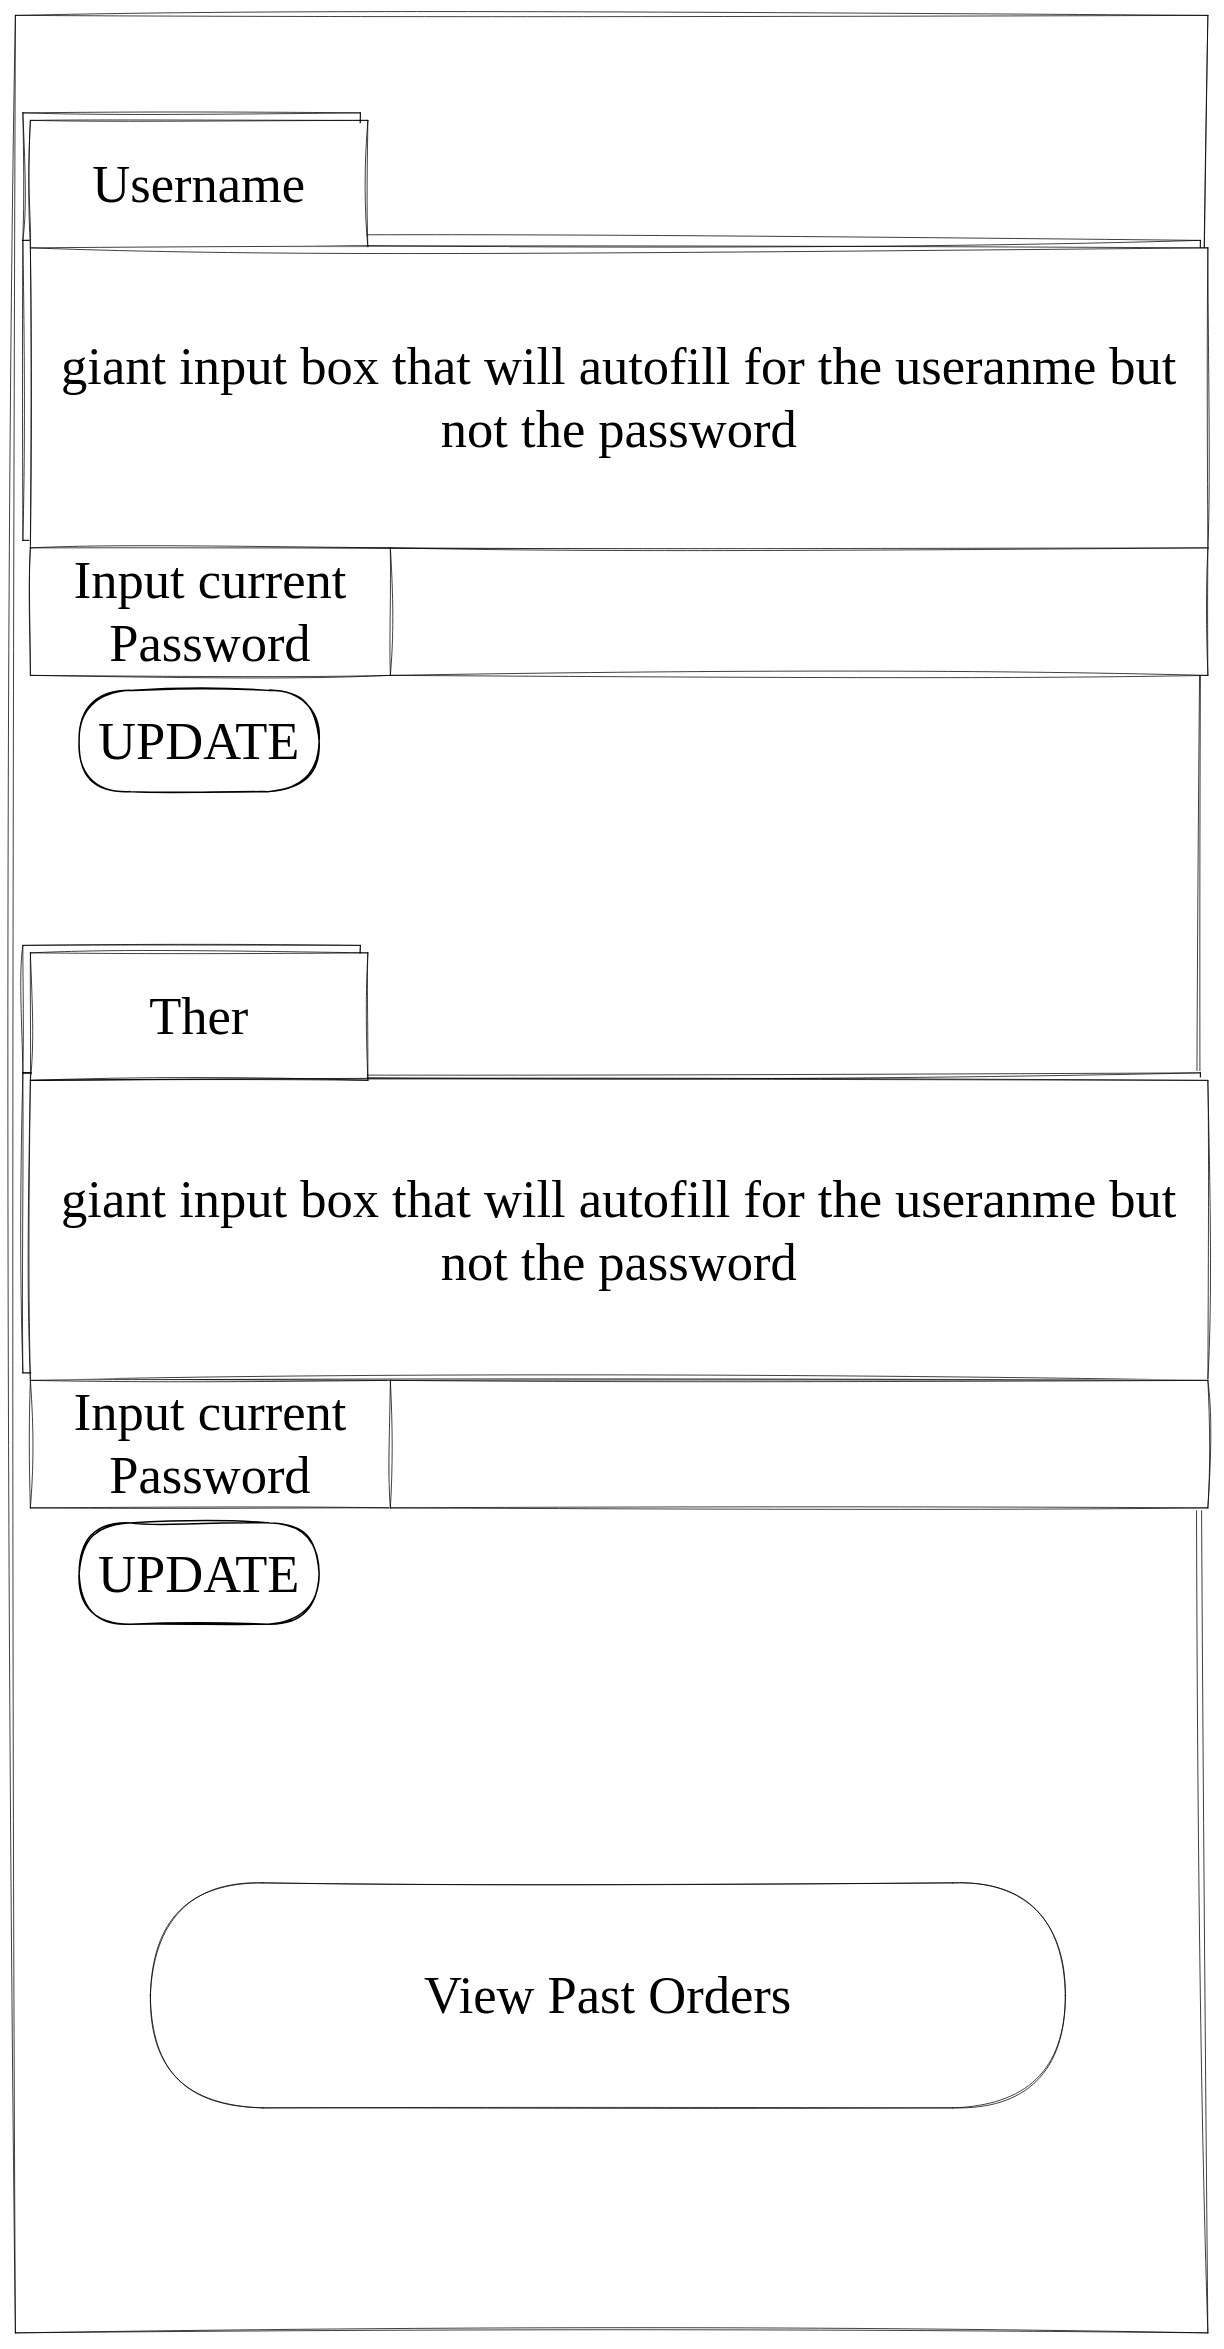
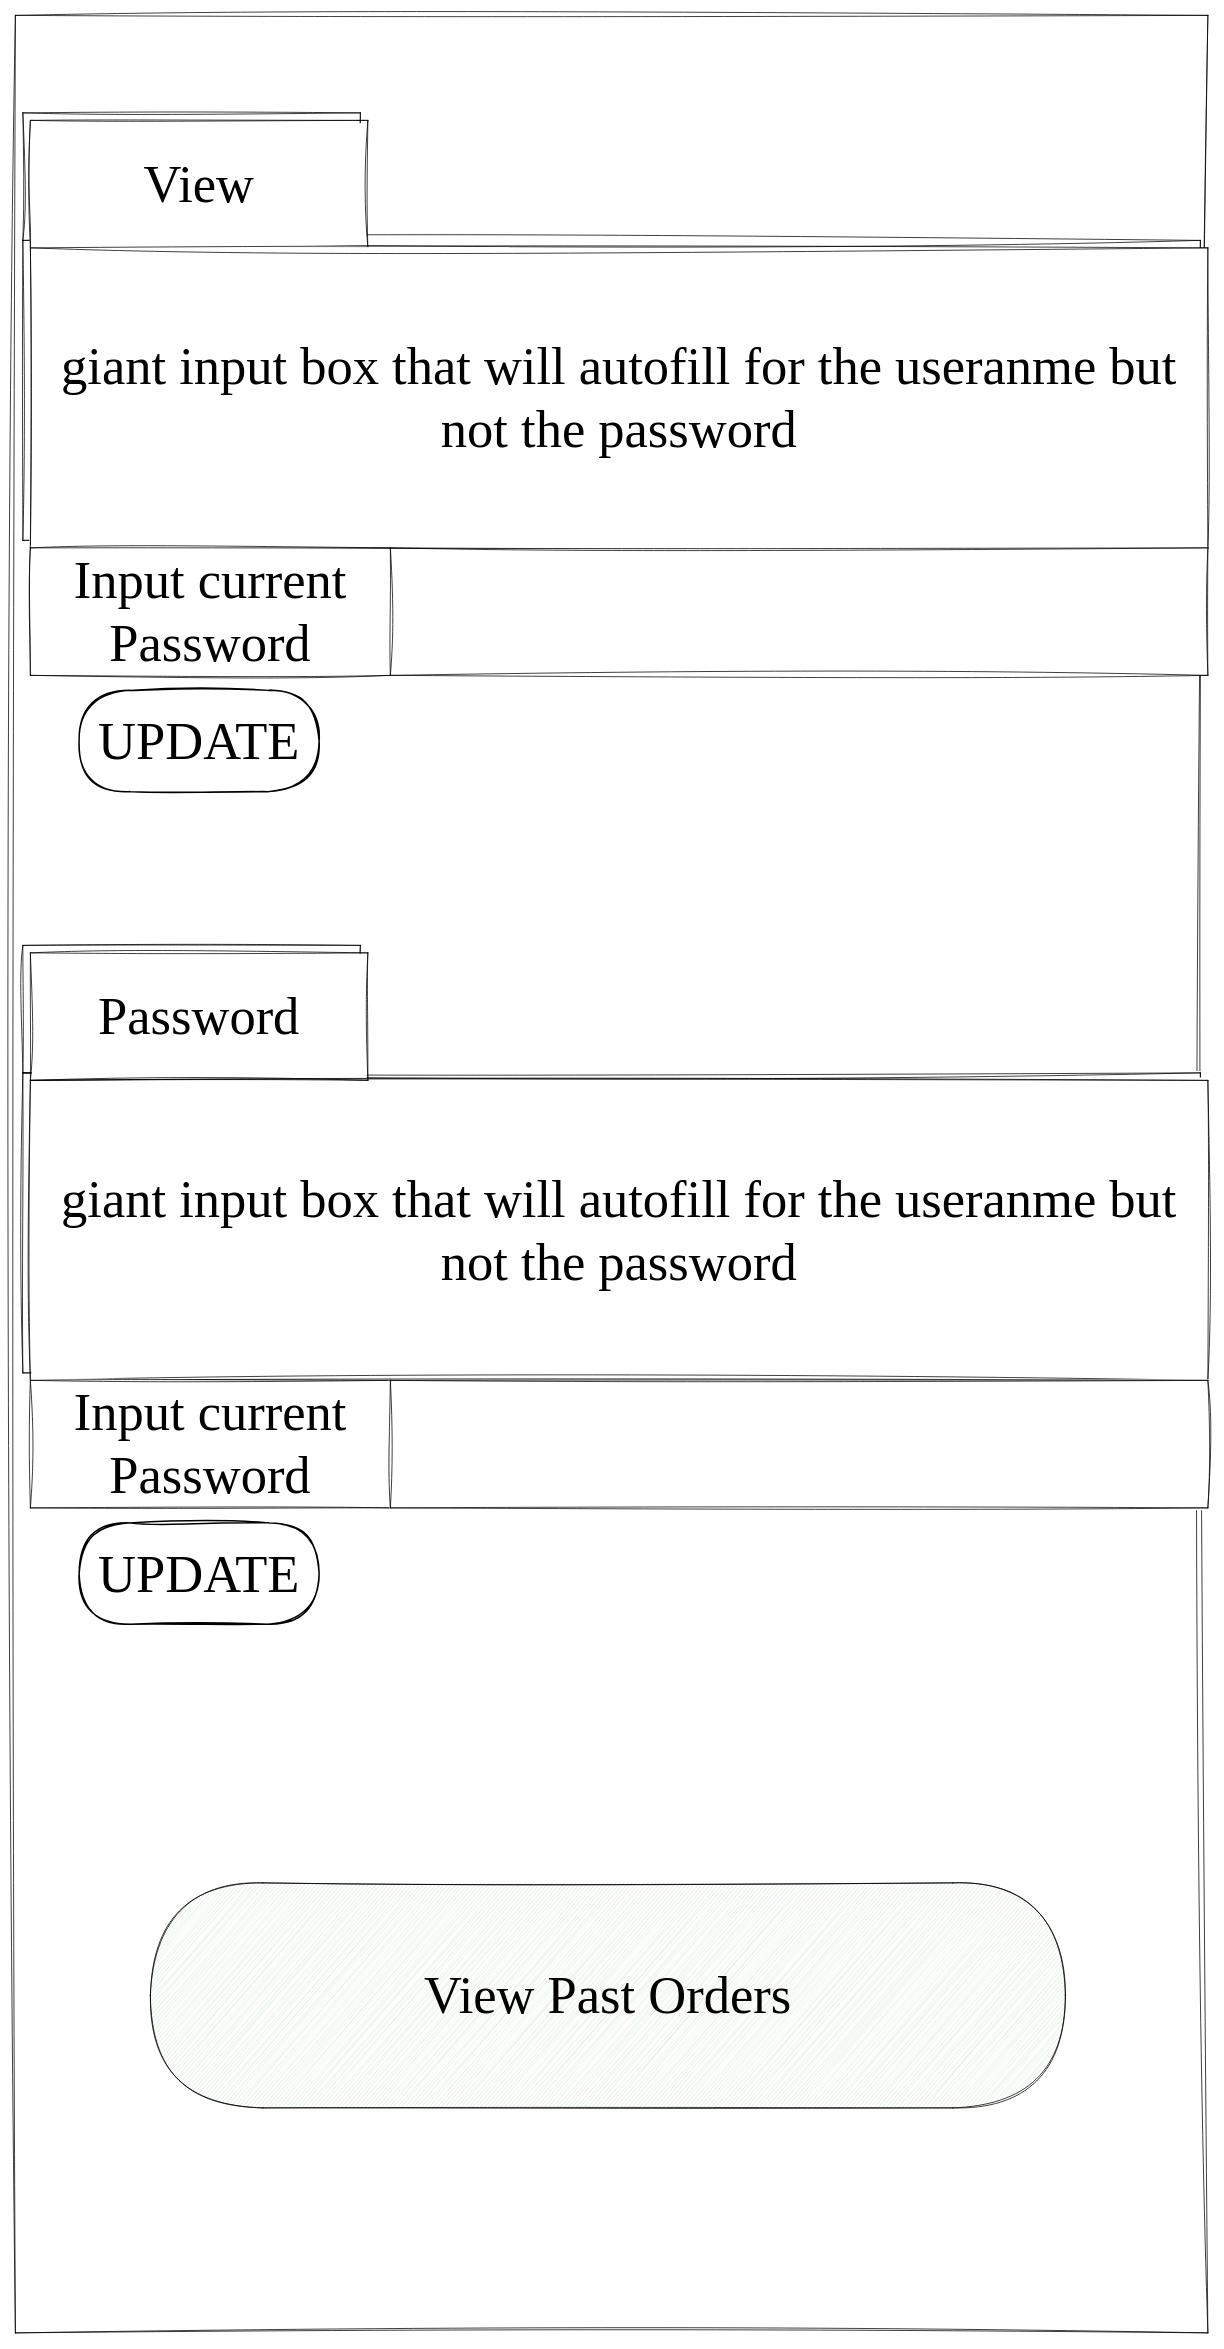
(199, 184) -> (199, 184)
(199, 1017) -> (199, 1017)
(608, 1995) -> (608, 1995)
